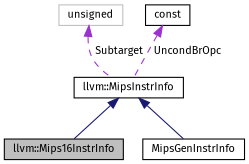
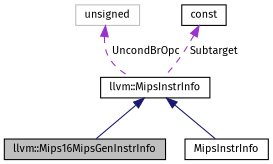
(118, 51) -> (144, 51)
(186, 51) -> (213, 51)
(64, 149) -> (85, 149)
(194, 149) -> (227, 149)
